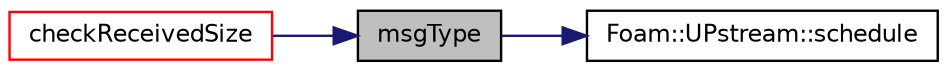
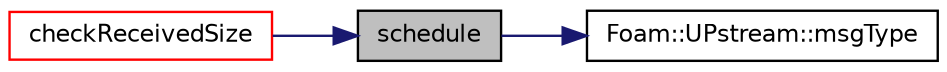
(430, 36) -> (430, 36)
(762, 36) -> (762, 36)
